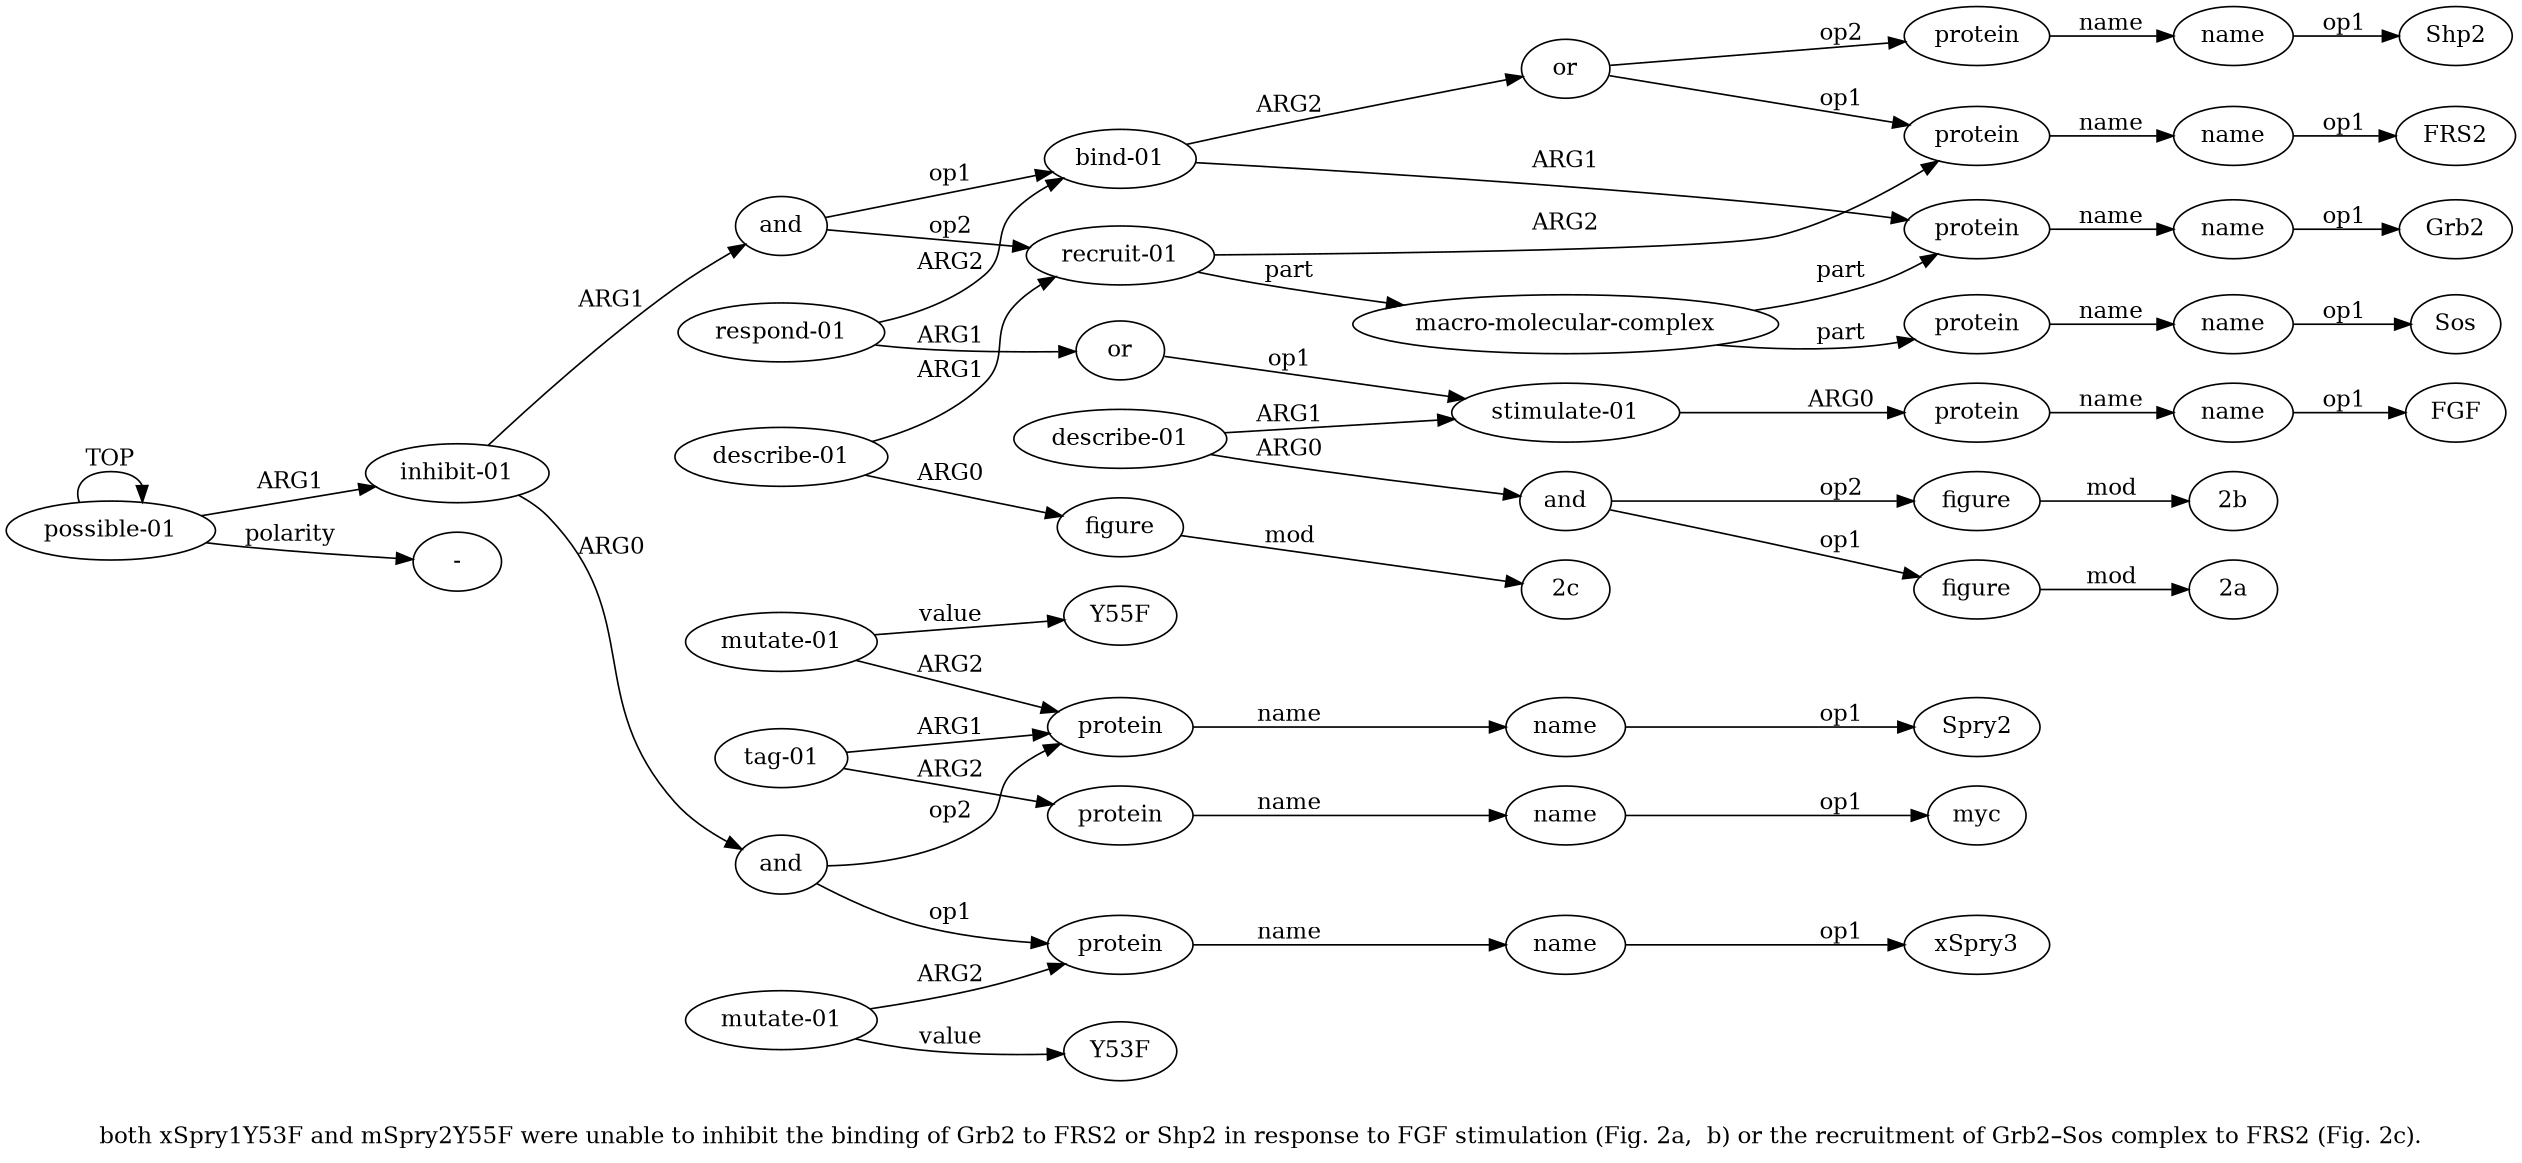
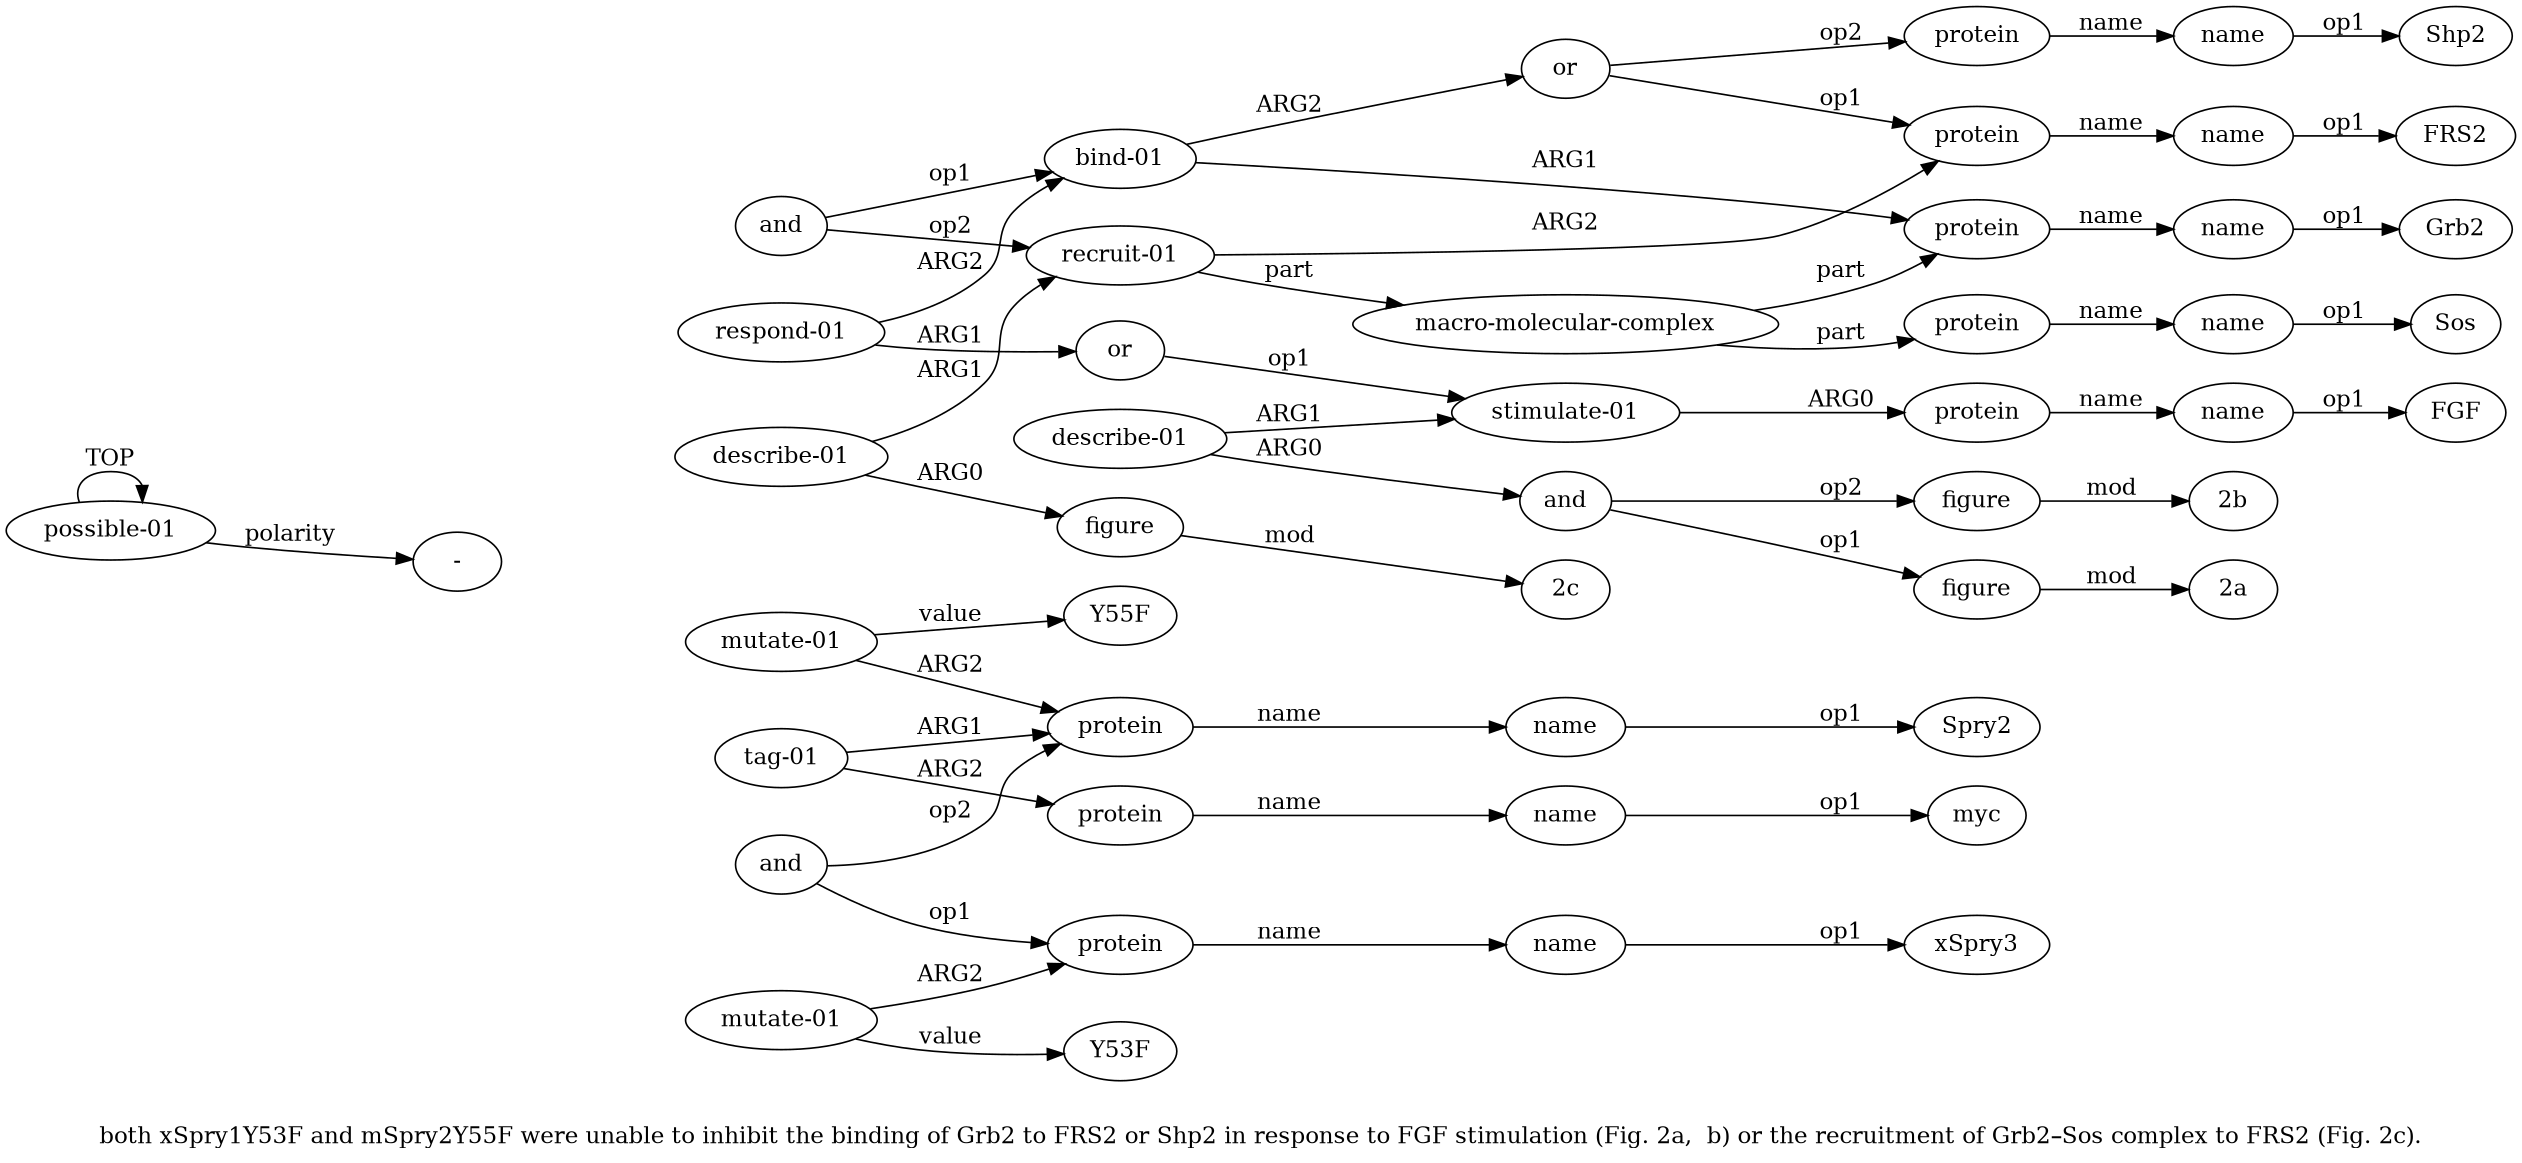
(457, 473) -> none
